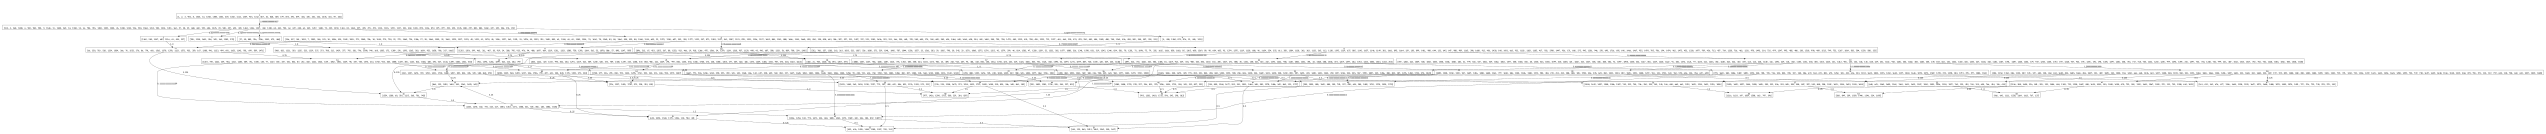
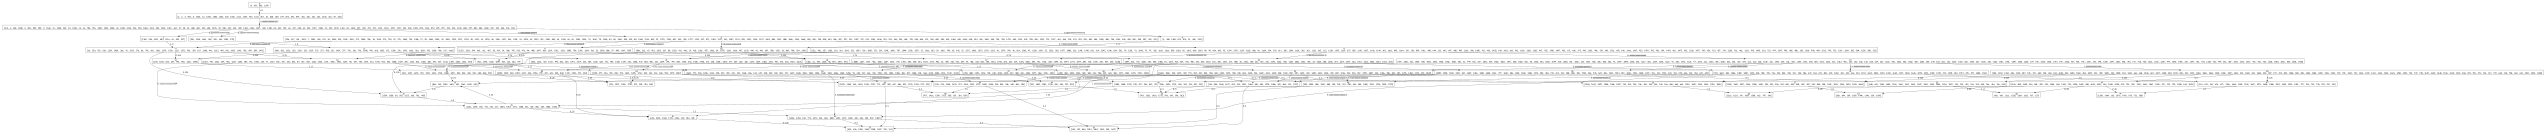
none -> (260, 5)
(260, 39) -> none
none -> (175, 61)
(787, 89) -> none
none -> (2120, 95)
